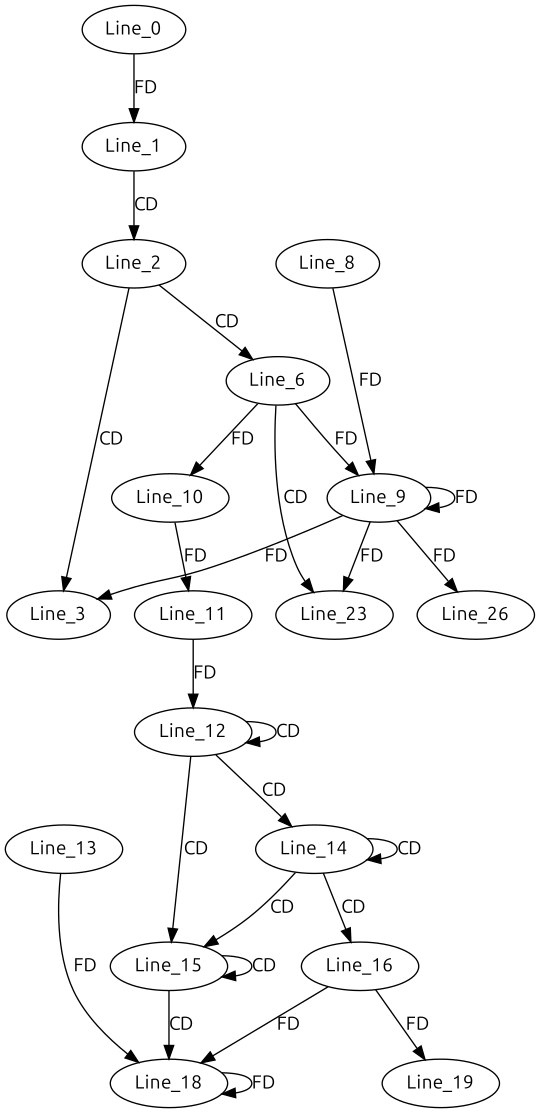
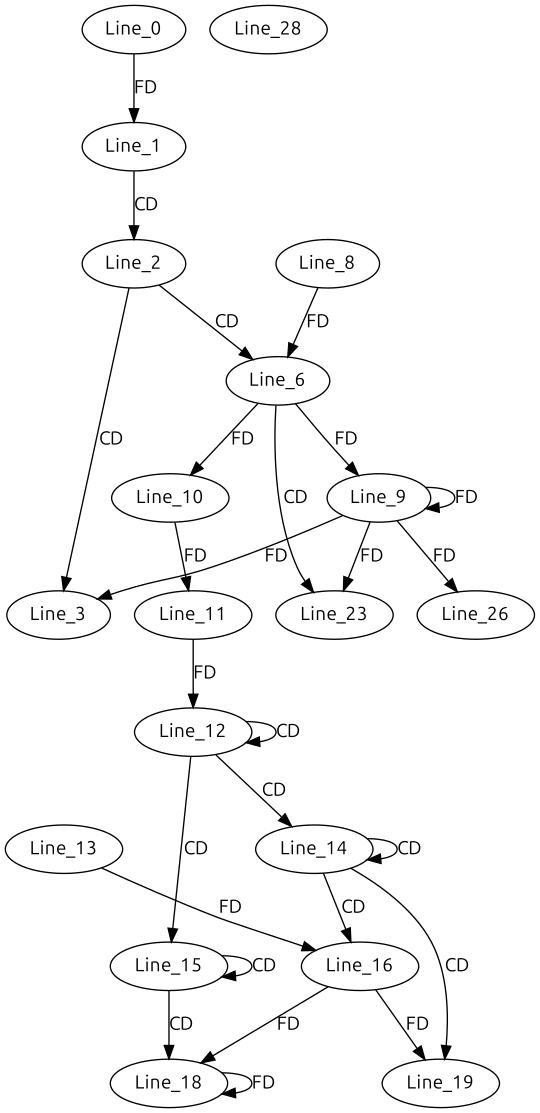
none -> (269, 30)
(352, 374) -> (306, 316)
(258, 909) -> (430, 940)
(67, 974) -> (201, 911)
